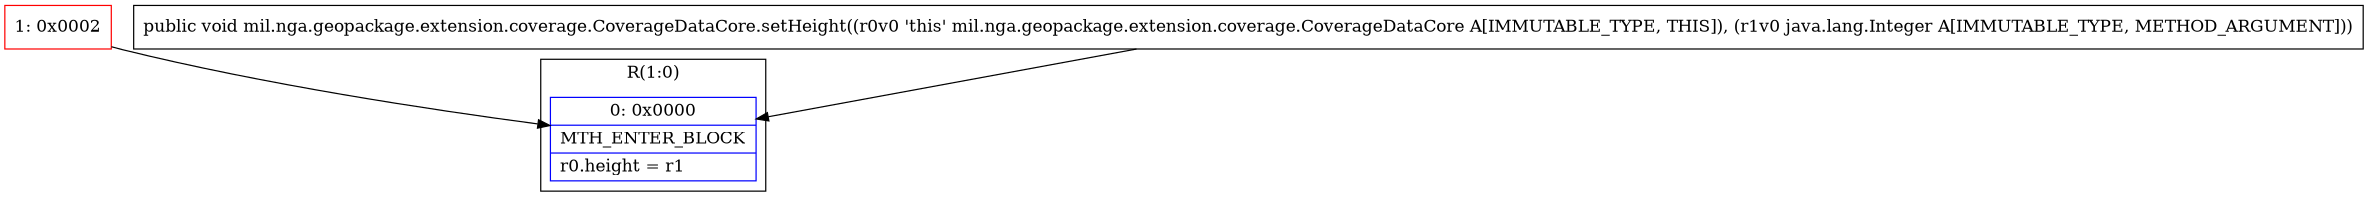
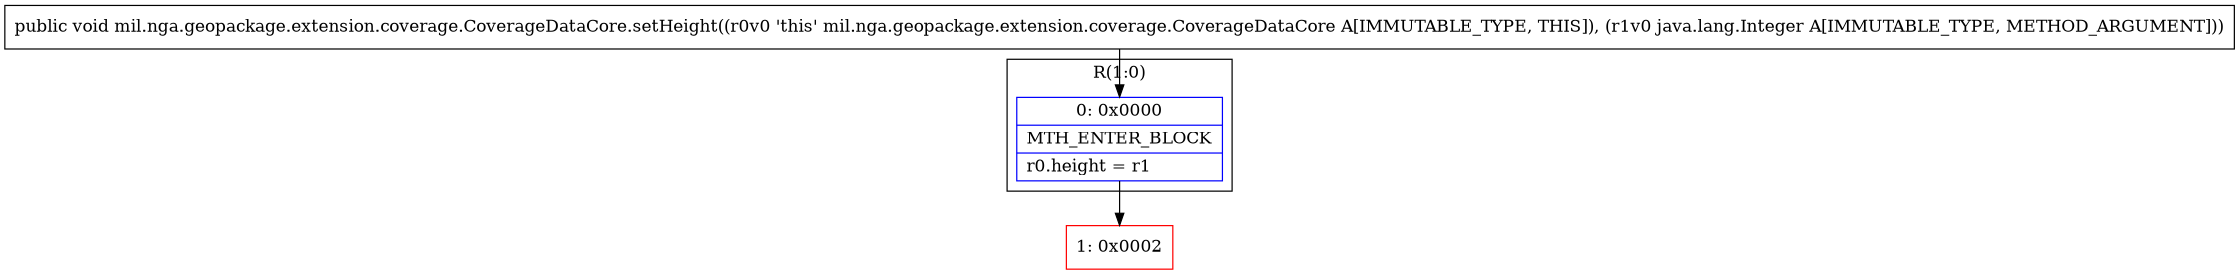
(324, 91) -> (1120, 199)
